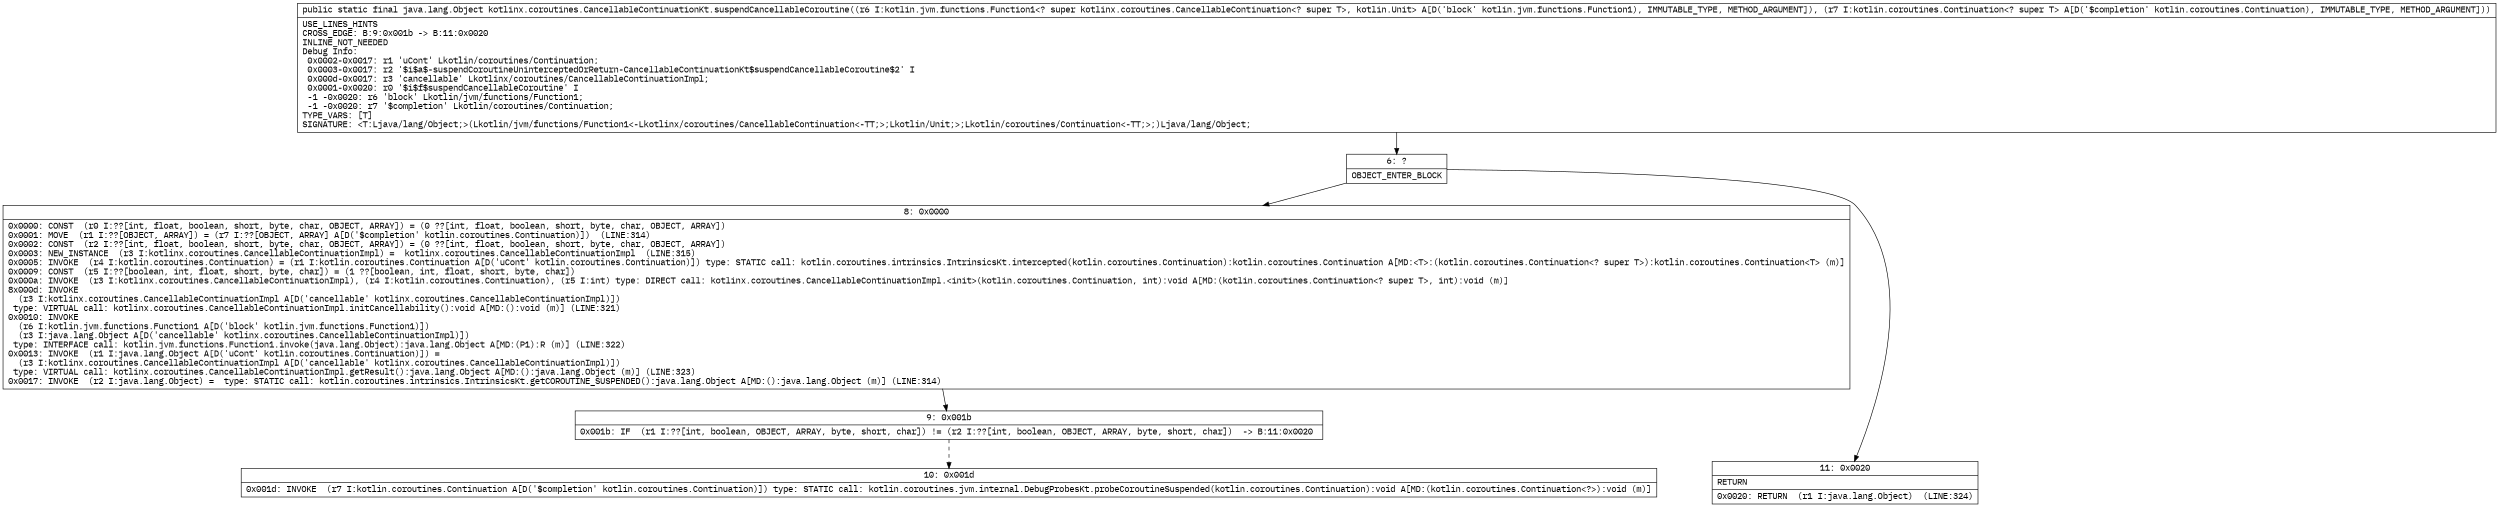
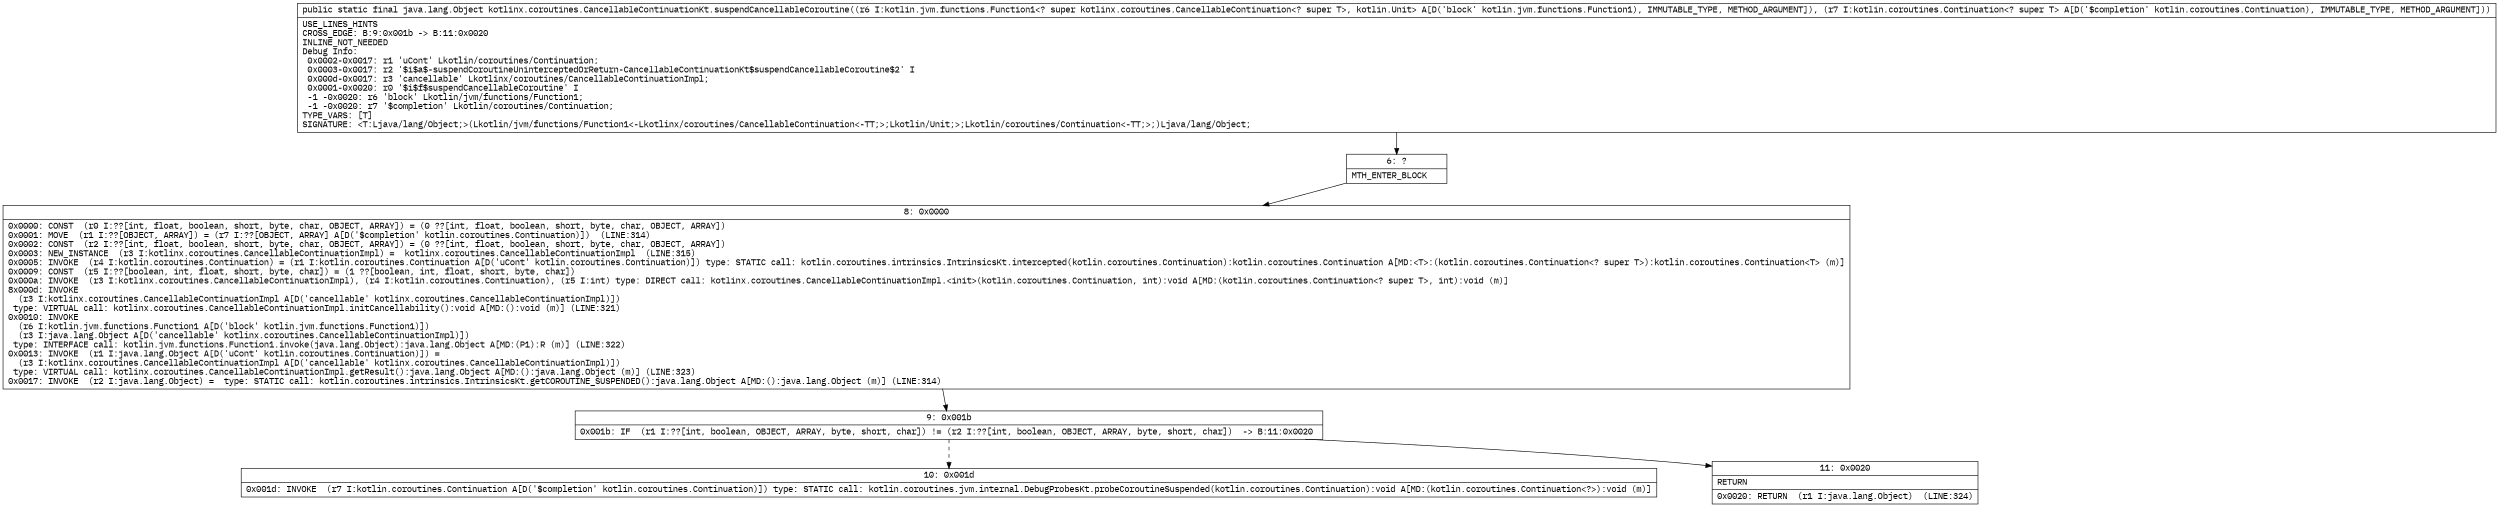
(1397, 176) -> (1389, 176)
(1784, 186) -> (1506, 450)
